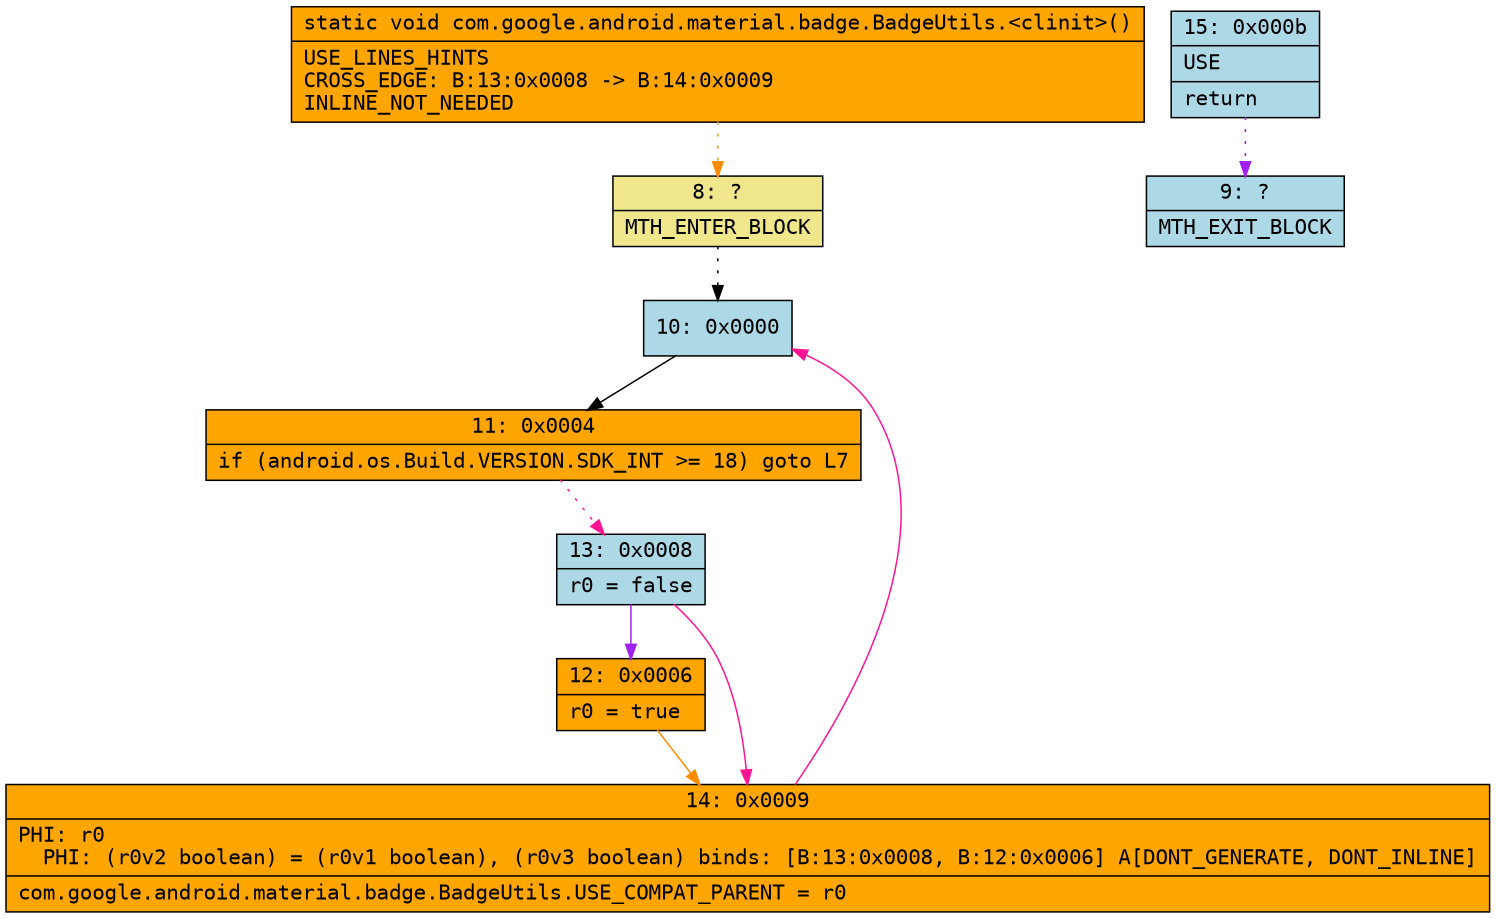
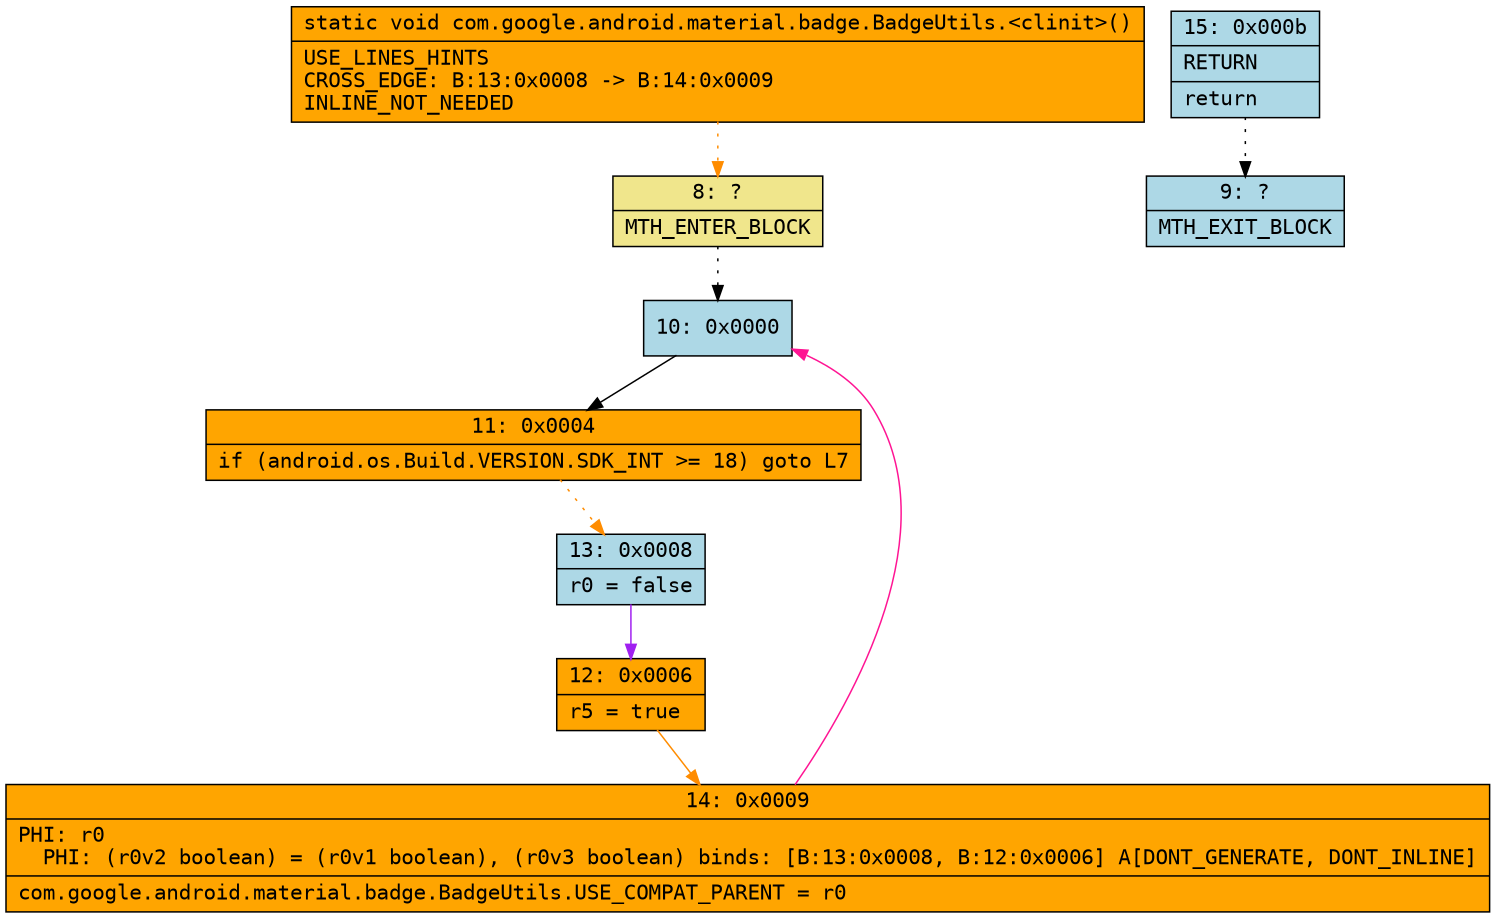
(1202, 63) -> (1221, 63)
(1245, 139) -> (1245, 139)
(578, 501) -> (578, 501)
(727, 679) -> none
(625, 712) -> (625, 712)
